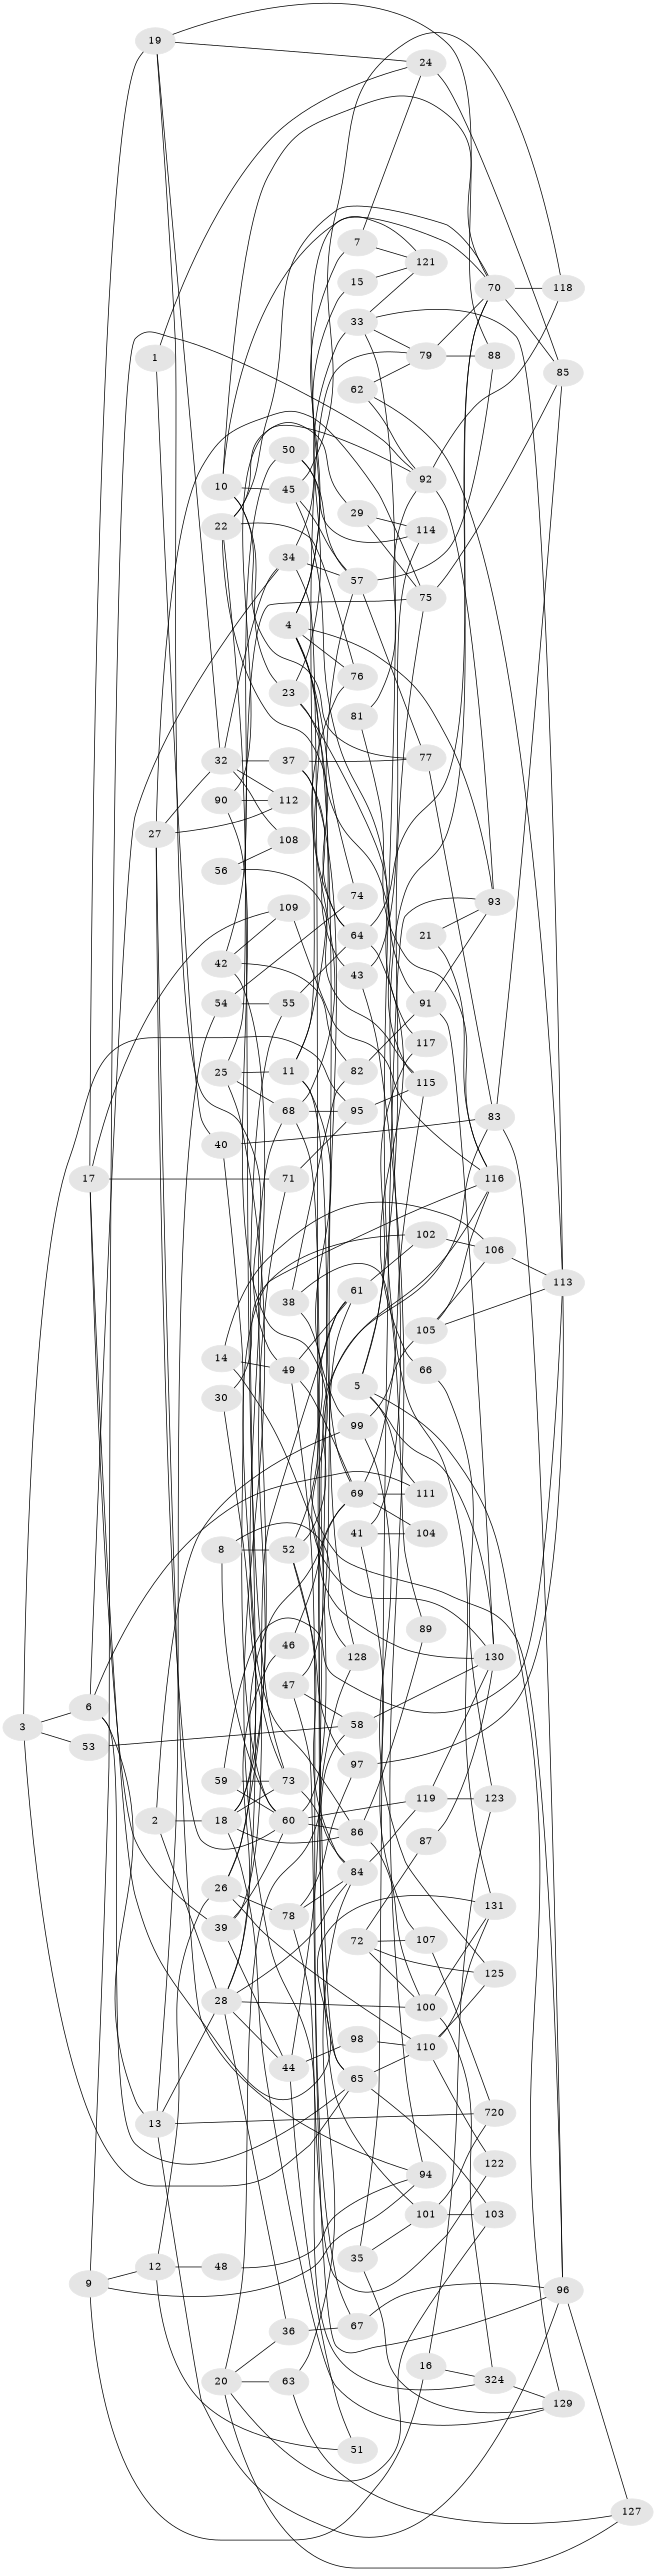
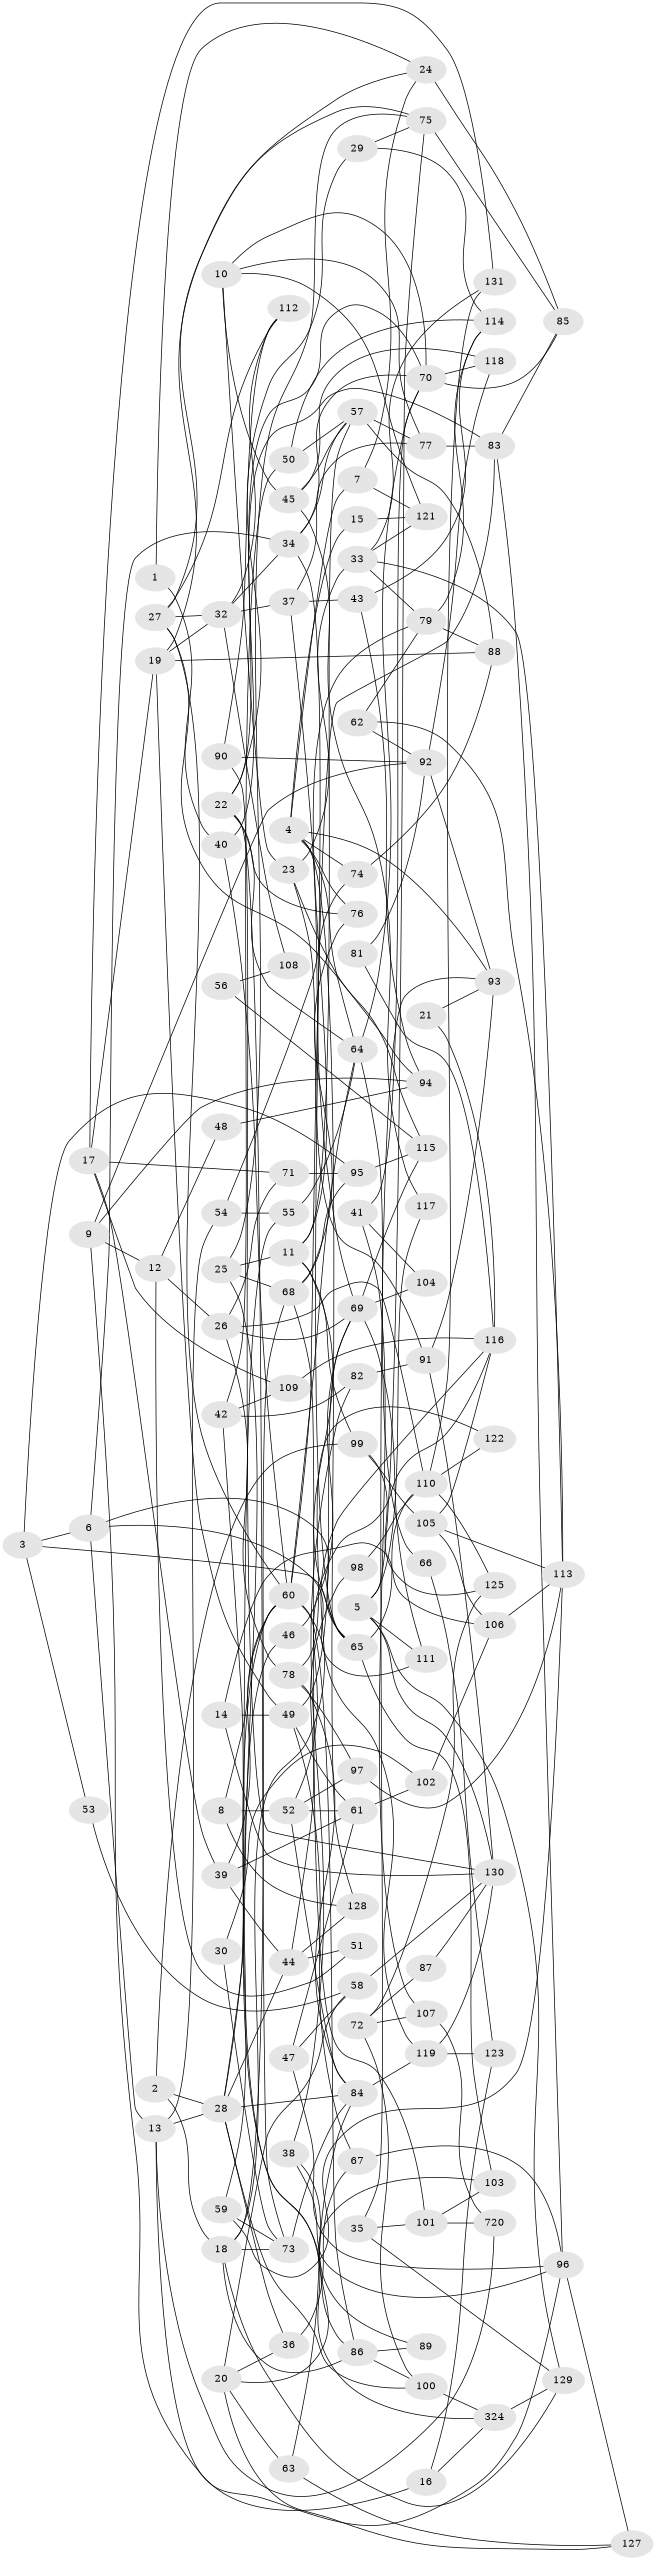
(461, 322) -> (459, 471)
none -> (453, 772)
none -> (321, 1283)
(459, 1959) -> none
